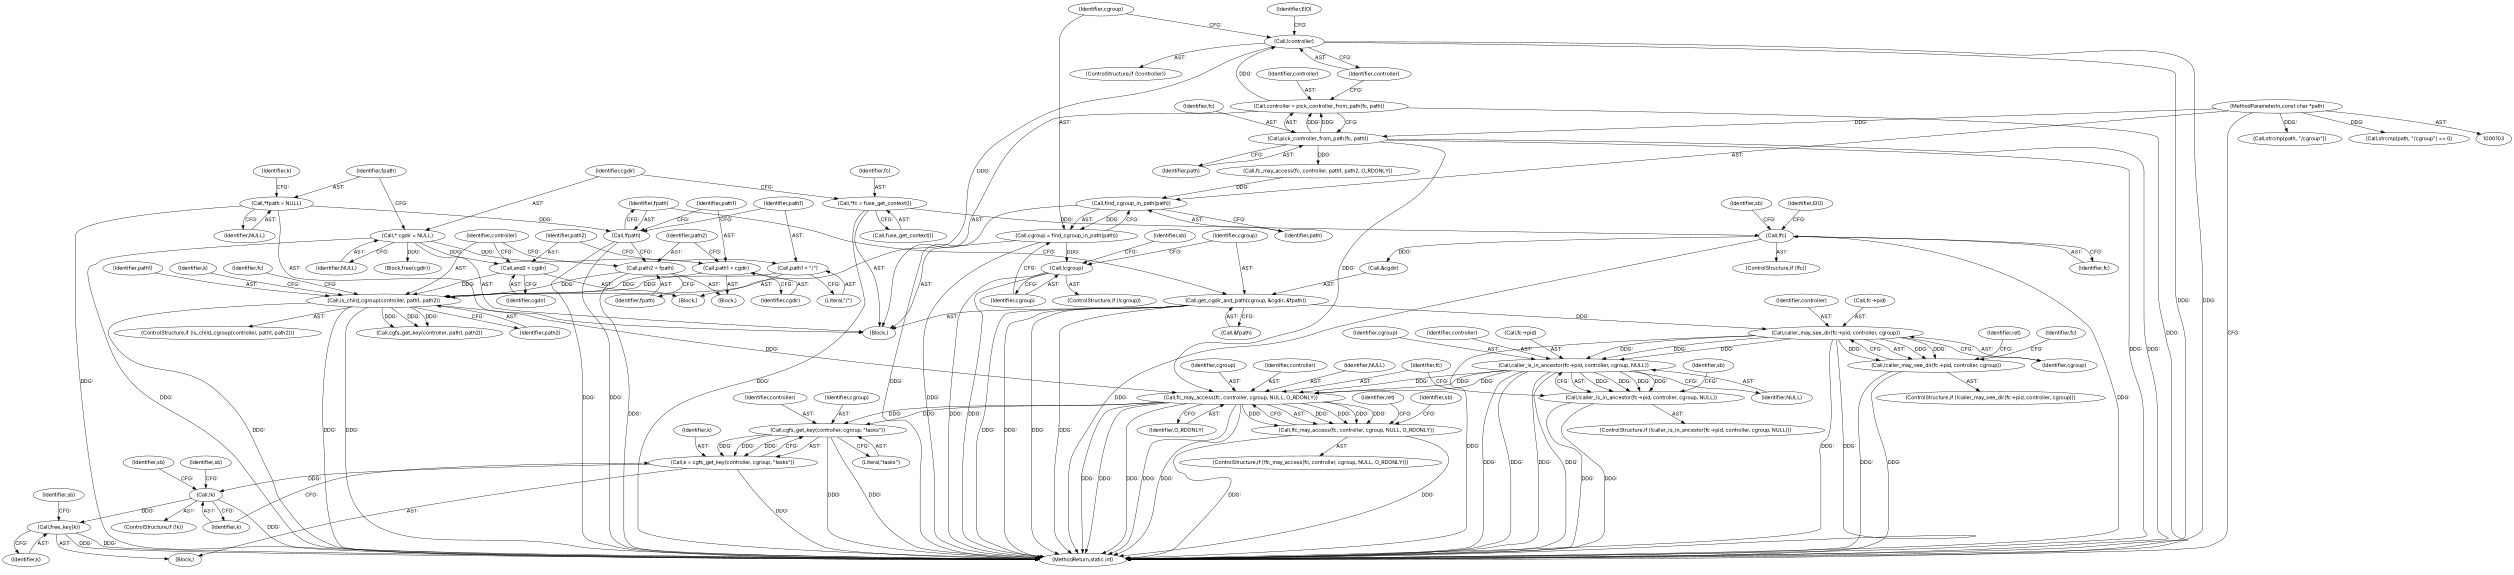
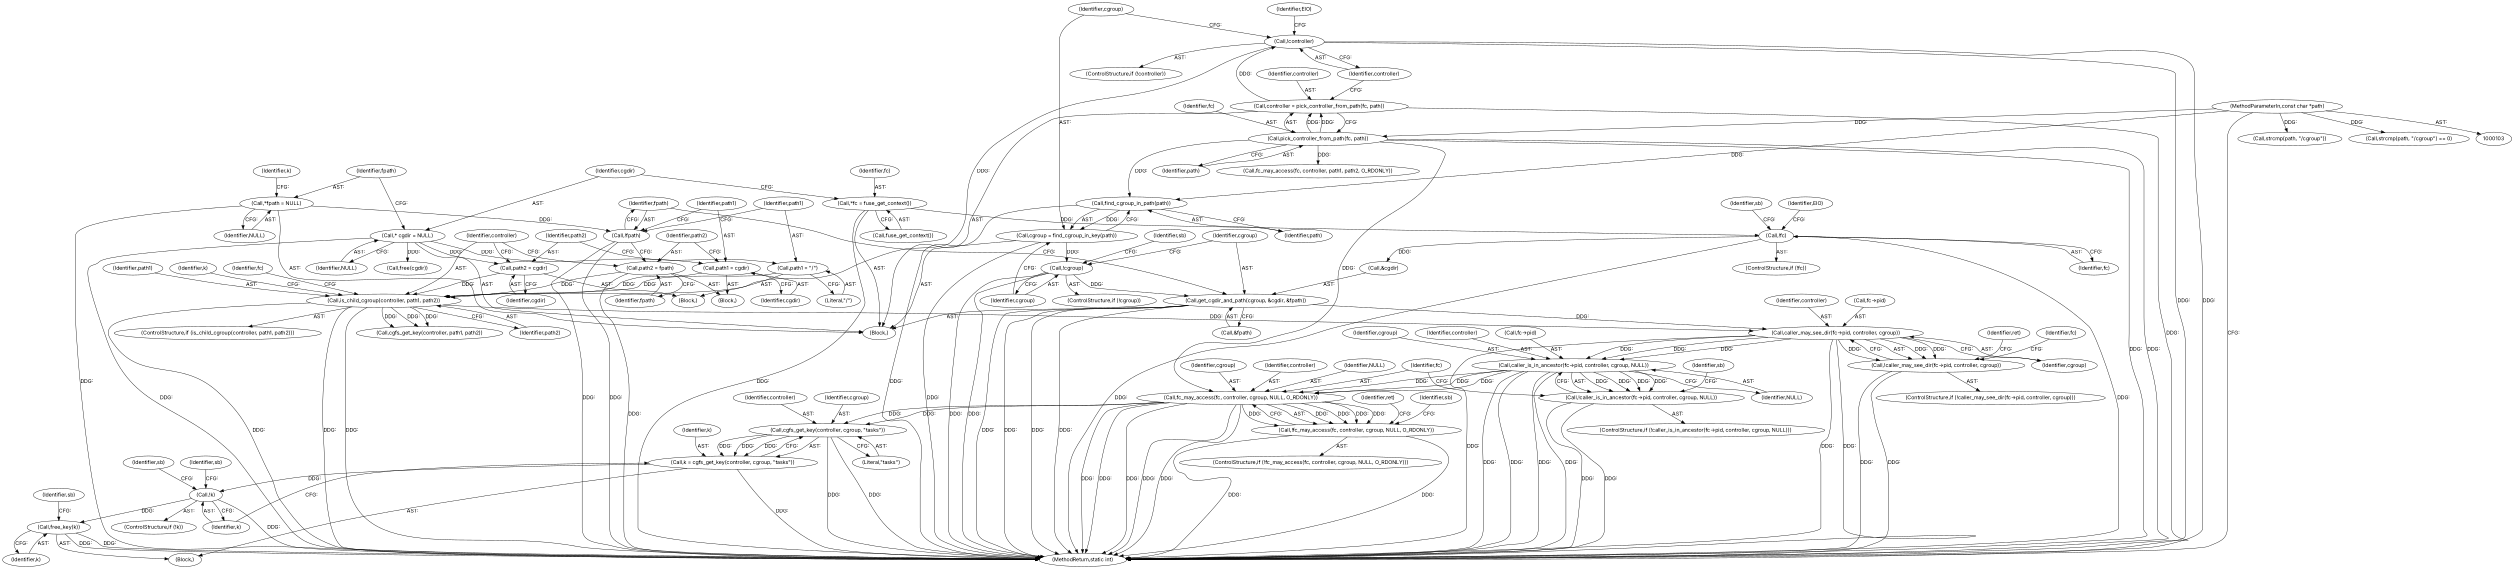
(1738, 155) -> (1738, 155)
(1225, 187) -> (1176, 148)
(1067, 236) -> (1067, 236)
(408, 268) -> (408, 268)
(524, 268) -> (524, 268)
none -> (1127, 291)
(804, 356) -> (1064, 316)
(1177, 430) -> none
